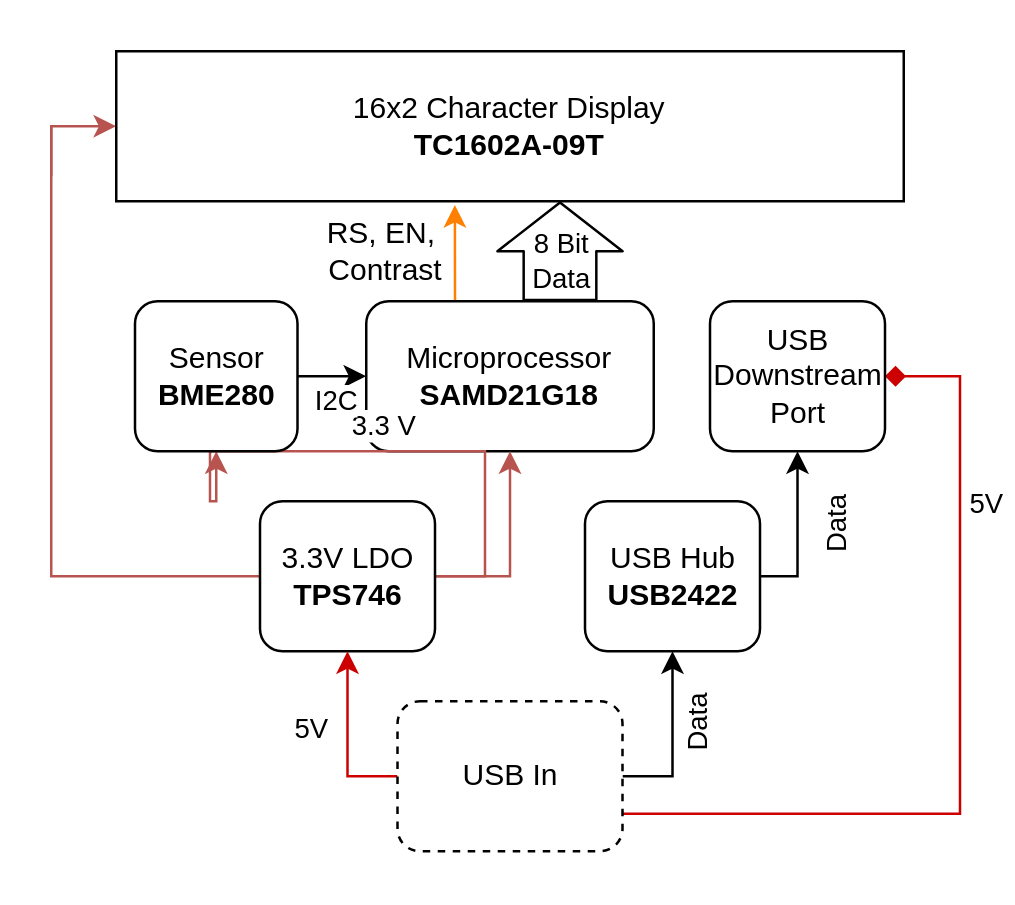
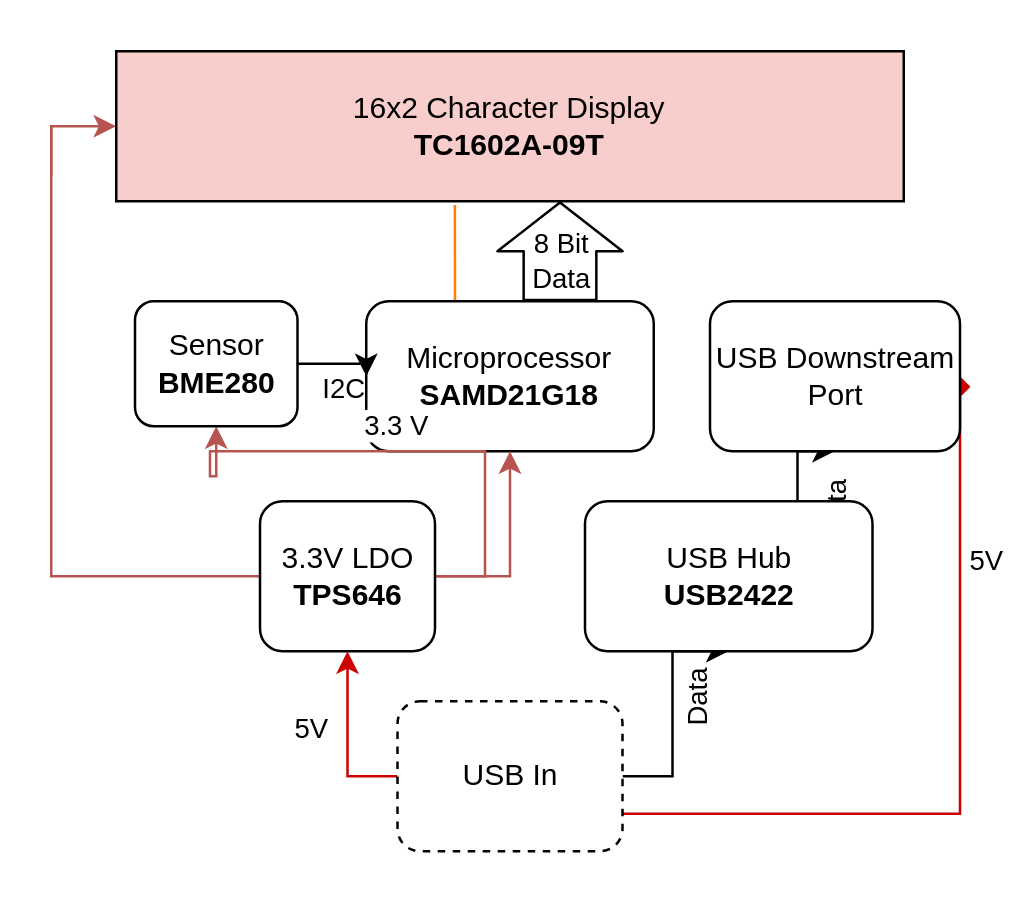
(510, 126) -> (510, 126)
(455, 223) -> (455, 215)
(385, 251) -> none
(216, 376) -> (216, 364)
(798, 376) -> (835, 376)
(349, 576) -> (349, 576)
(673, 576) -> (729, 576)
